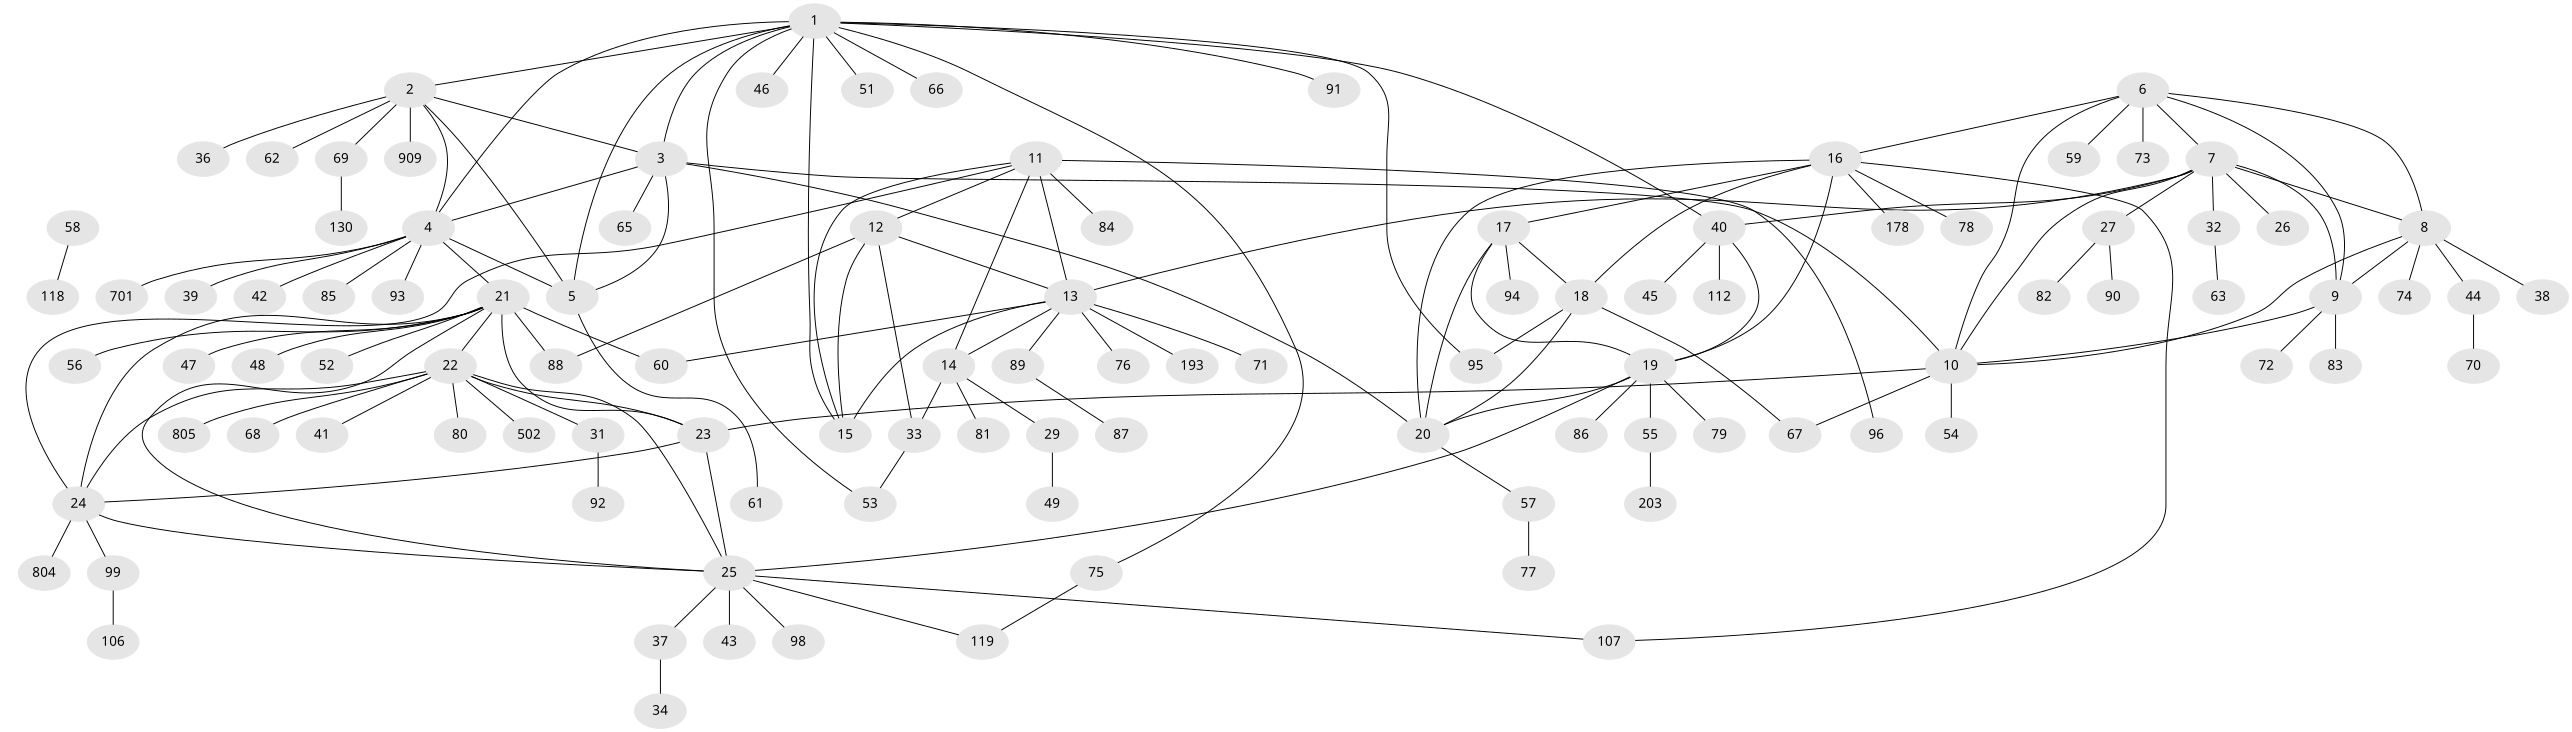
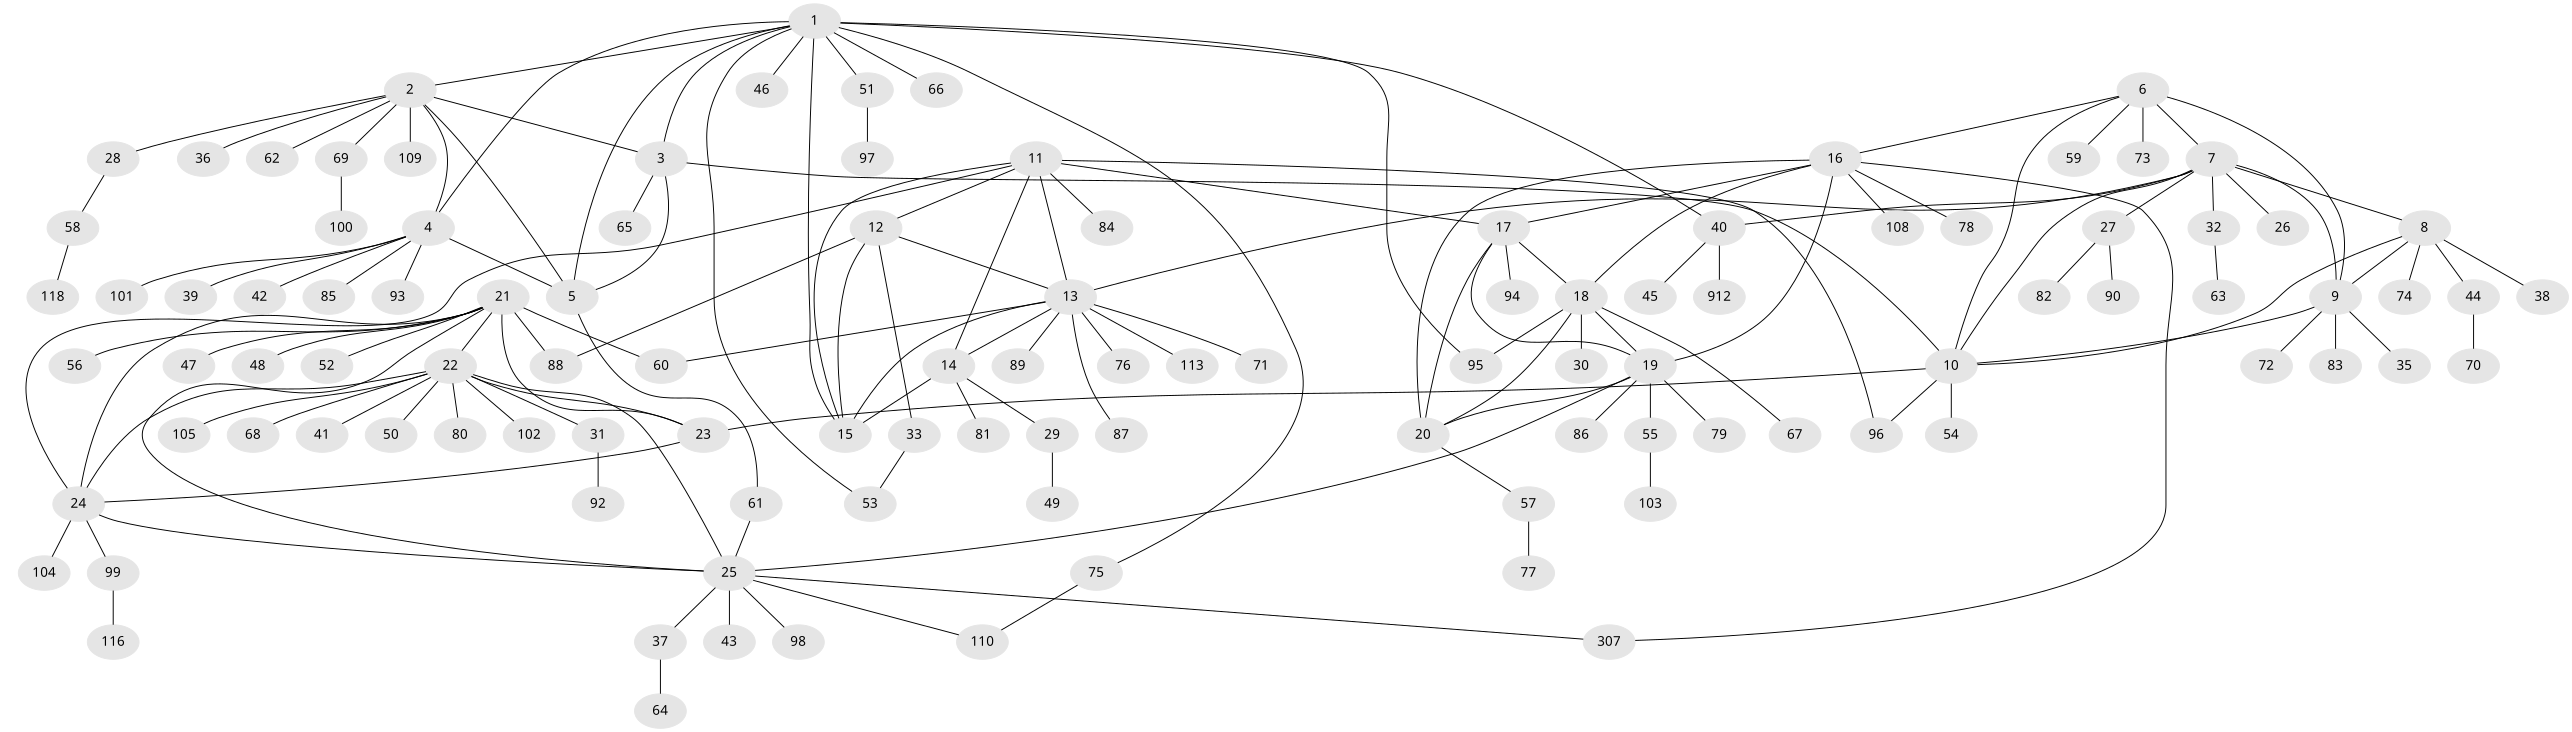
(1334, 90) -> none
(2318, 117) -> none
none -> (113, 159)
(410, 159) -> (410, 159)
none -> (867, 159)
(545, 194) -> none
none -> (1270, 194)
(341, 228) -> (341, 228)
(1898, 228) -> (1898, 228)
(1043, 248) -> none
(466, 263) -> none
(122, 297) -> (122, 297)
(1719, 297) -> (1719, 297)
(1750, 320) -> (1616, 331)
(1192, 366) -> (1192, 366)
none -> (1581, 366)
none -> (2405, 366)
(1876, 399) -> (1914, 401)
(932, 401) -> (897, 401)
(1076, 405) -> (1084, 370)
(184, 435) -> (184, 435)
none -> (391, 435)
(529, 435) -> (529, 435)
(716, 504) -> (743, 539)
(1650, 504) -> (1650, 504)
(44, 573) -> (44, 573)
(113, 642) -> (113, 642)
(982, 642) -> (982, 642)
(1609, 642) -> (1609, 642)
(660, 711) -> (660, 711)
